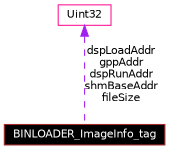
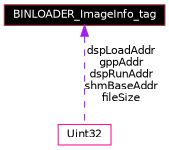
(85, 80) -> (85, 80)
